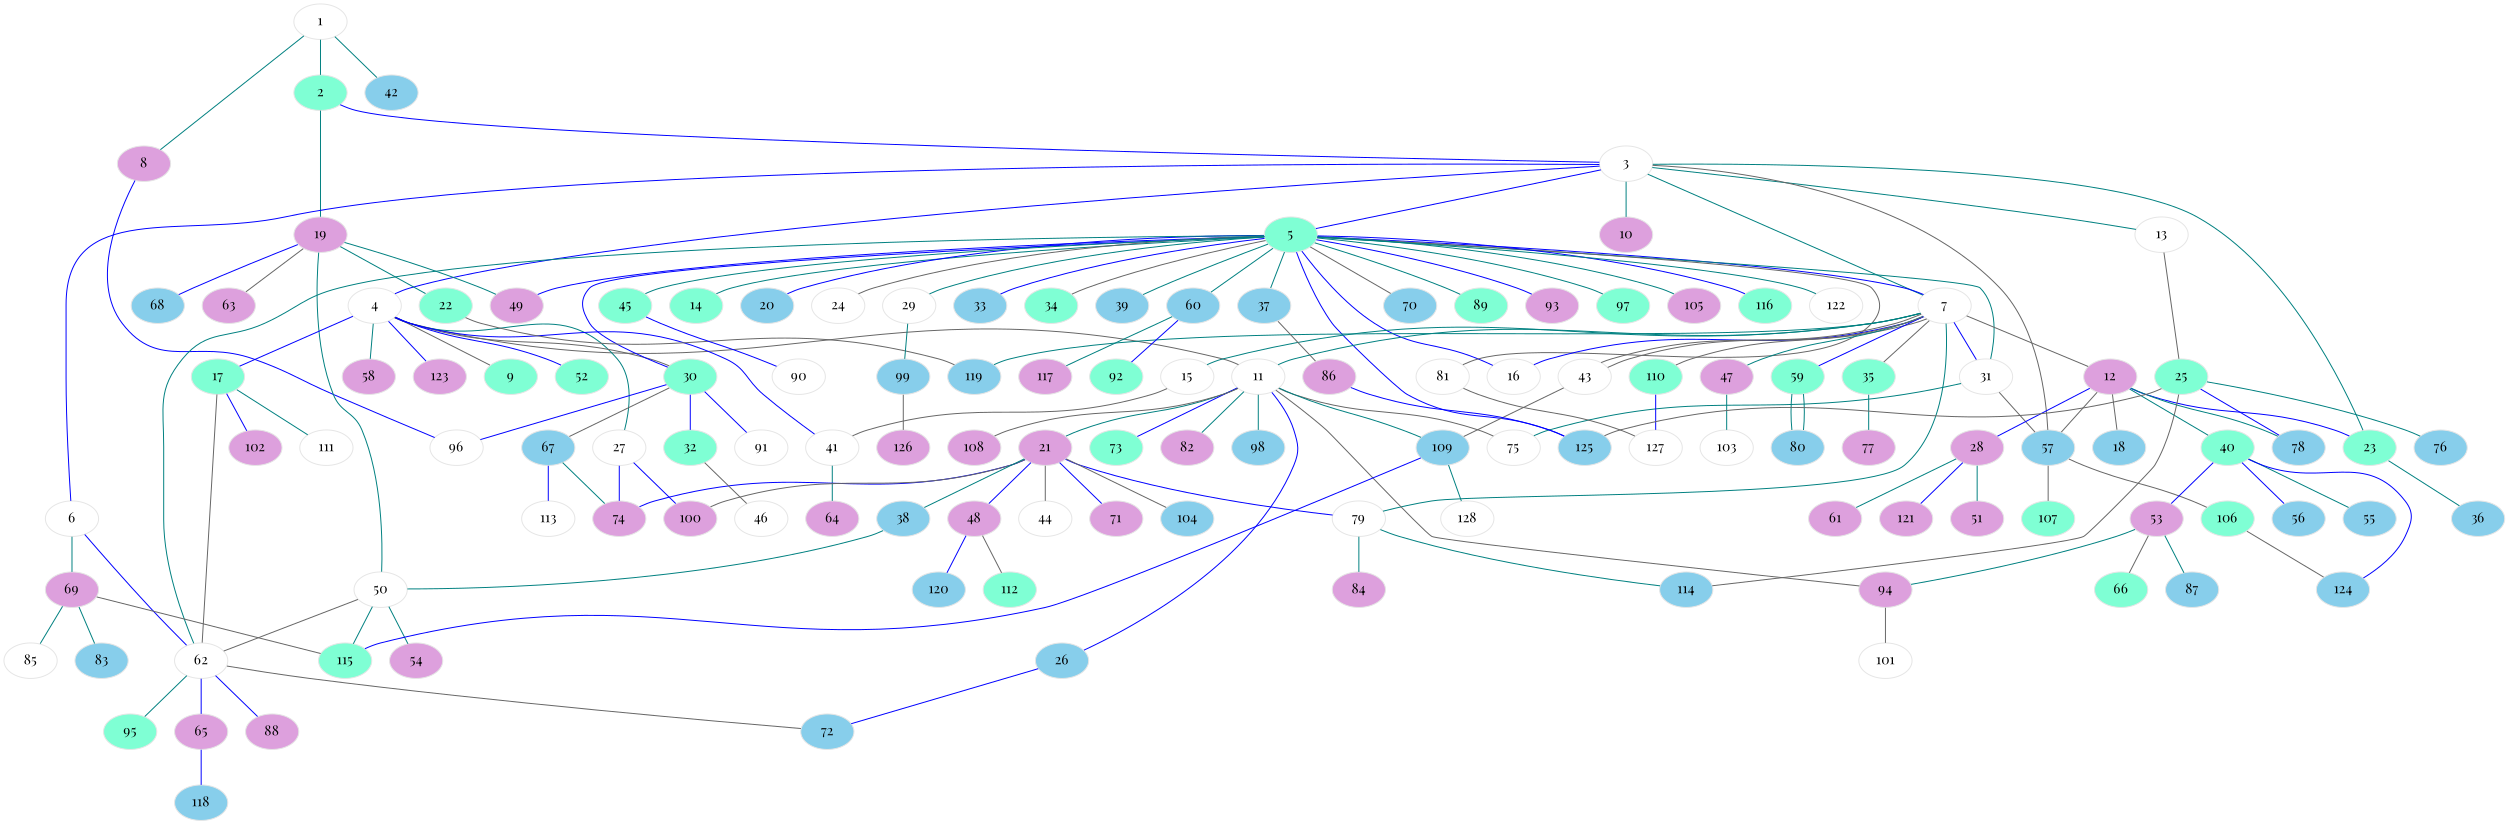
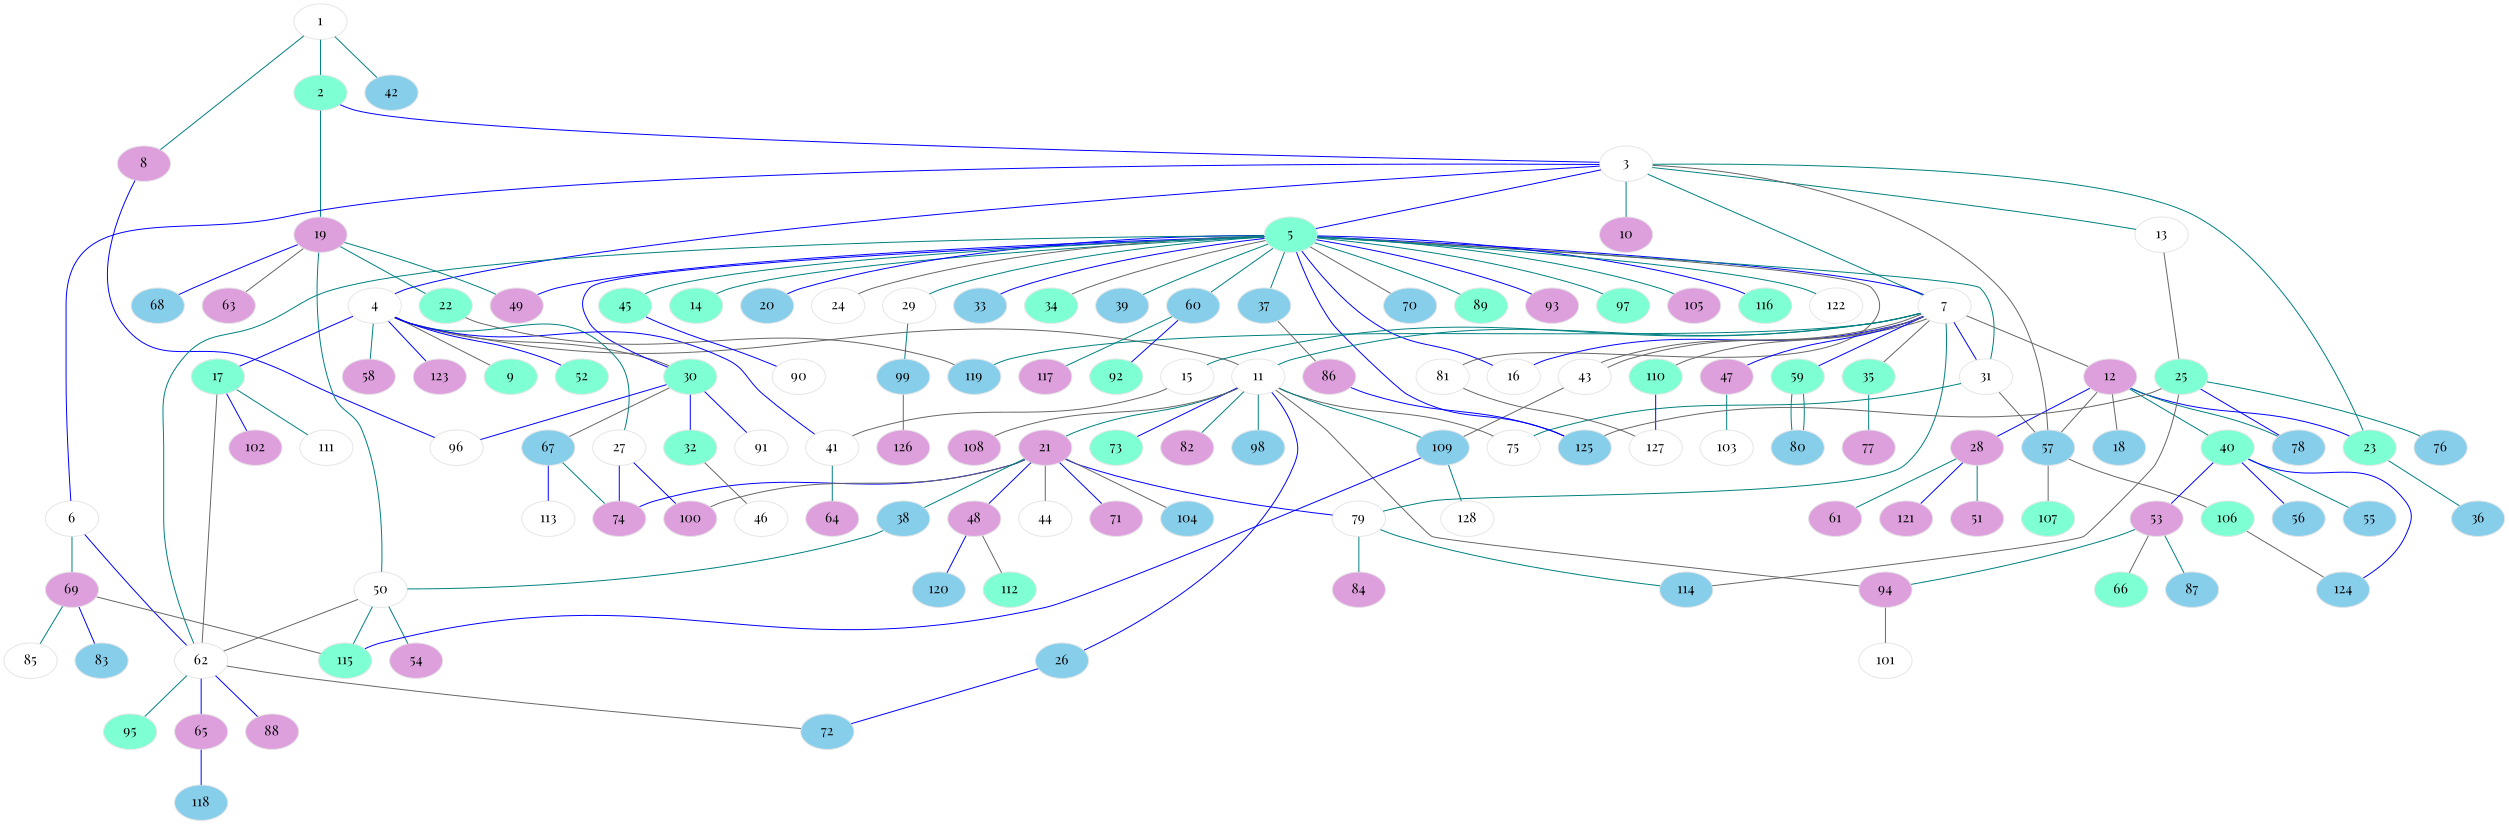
(1835, 340) -> (1835, 340)
(87, 625) -> (87, 625)
